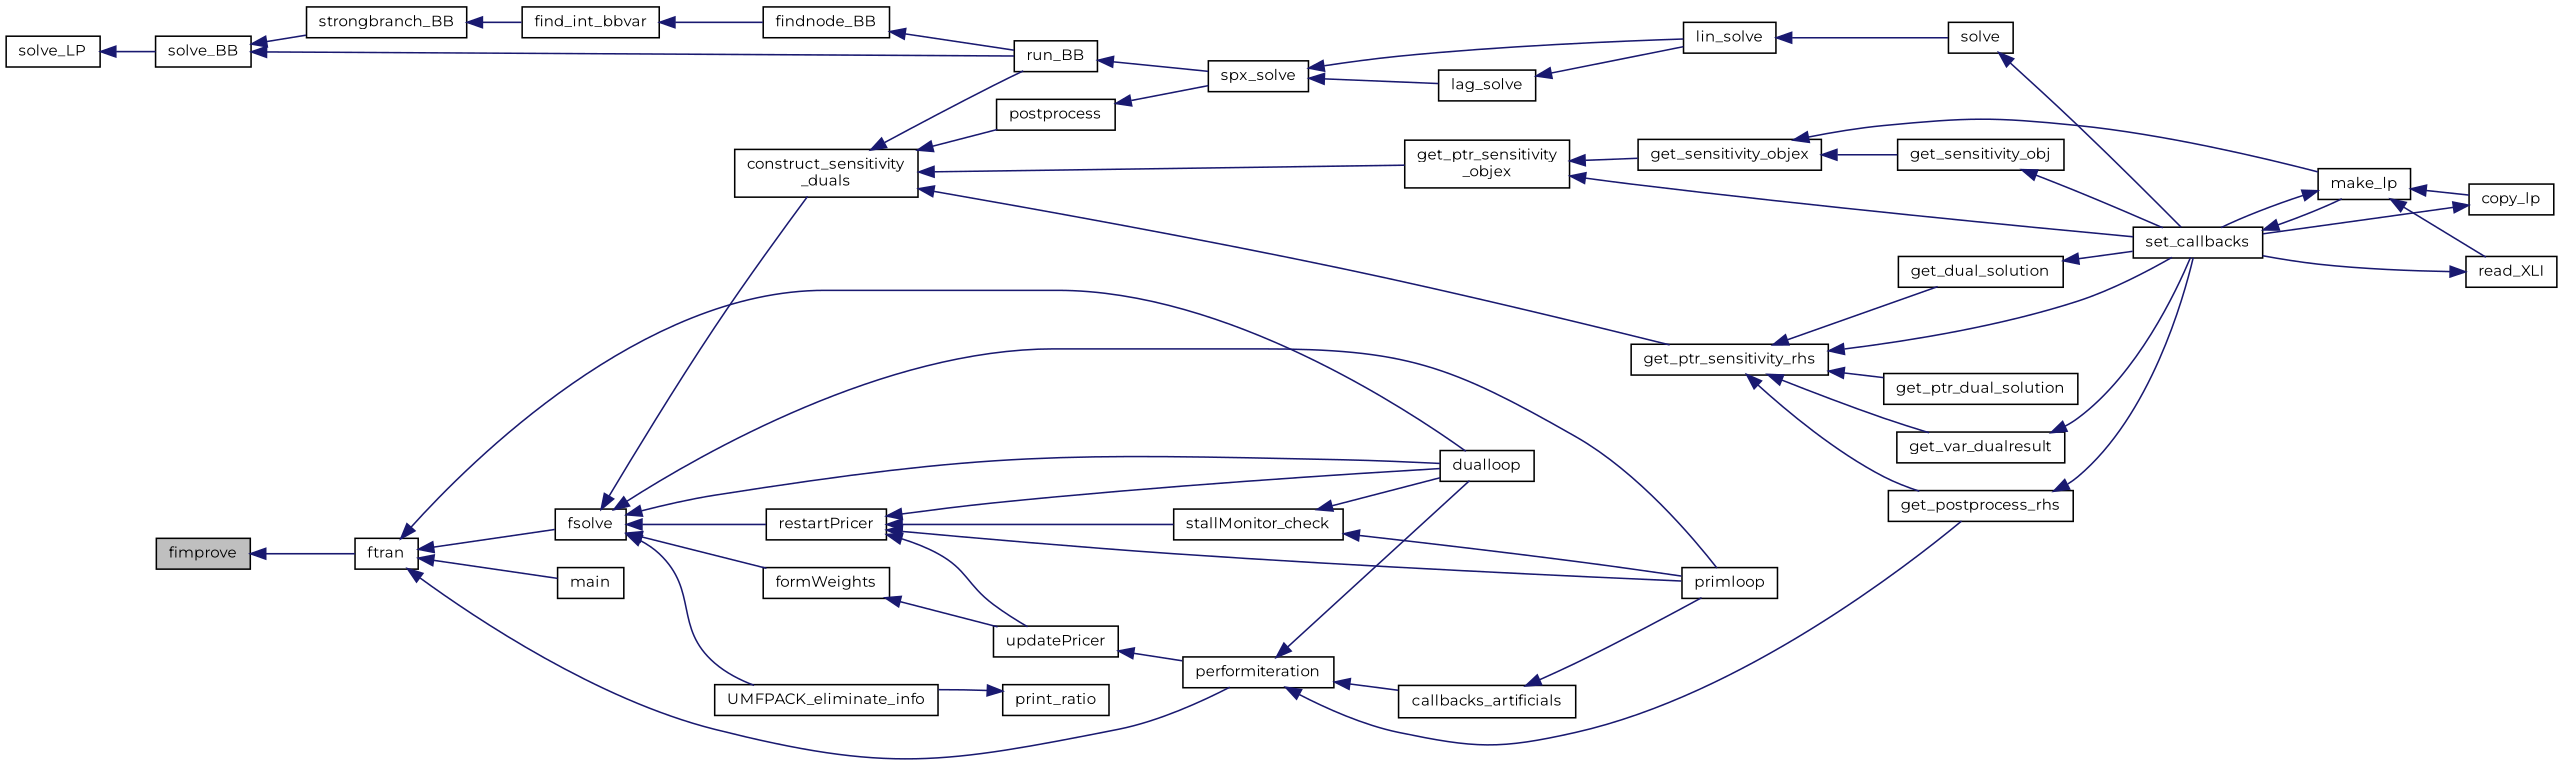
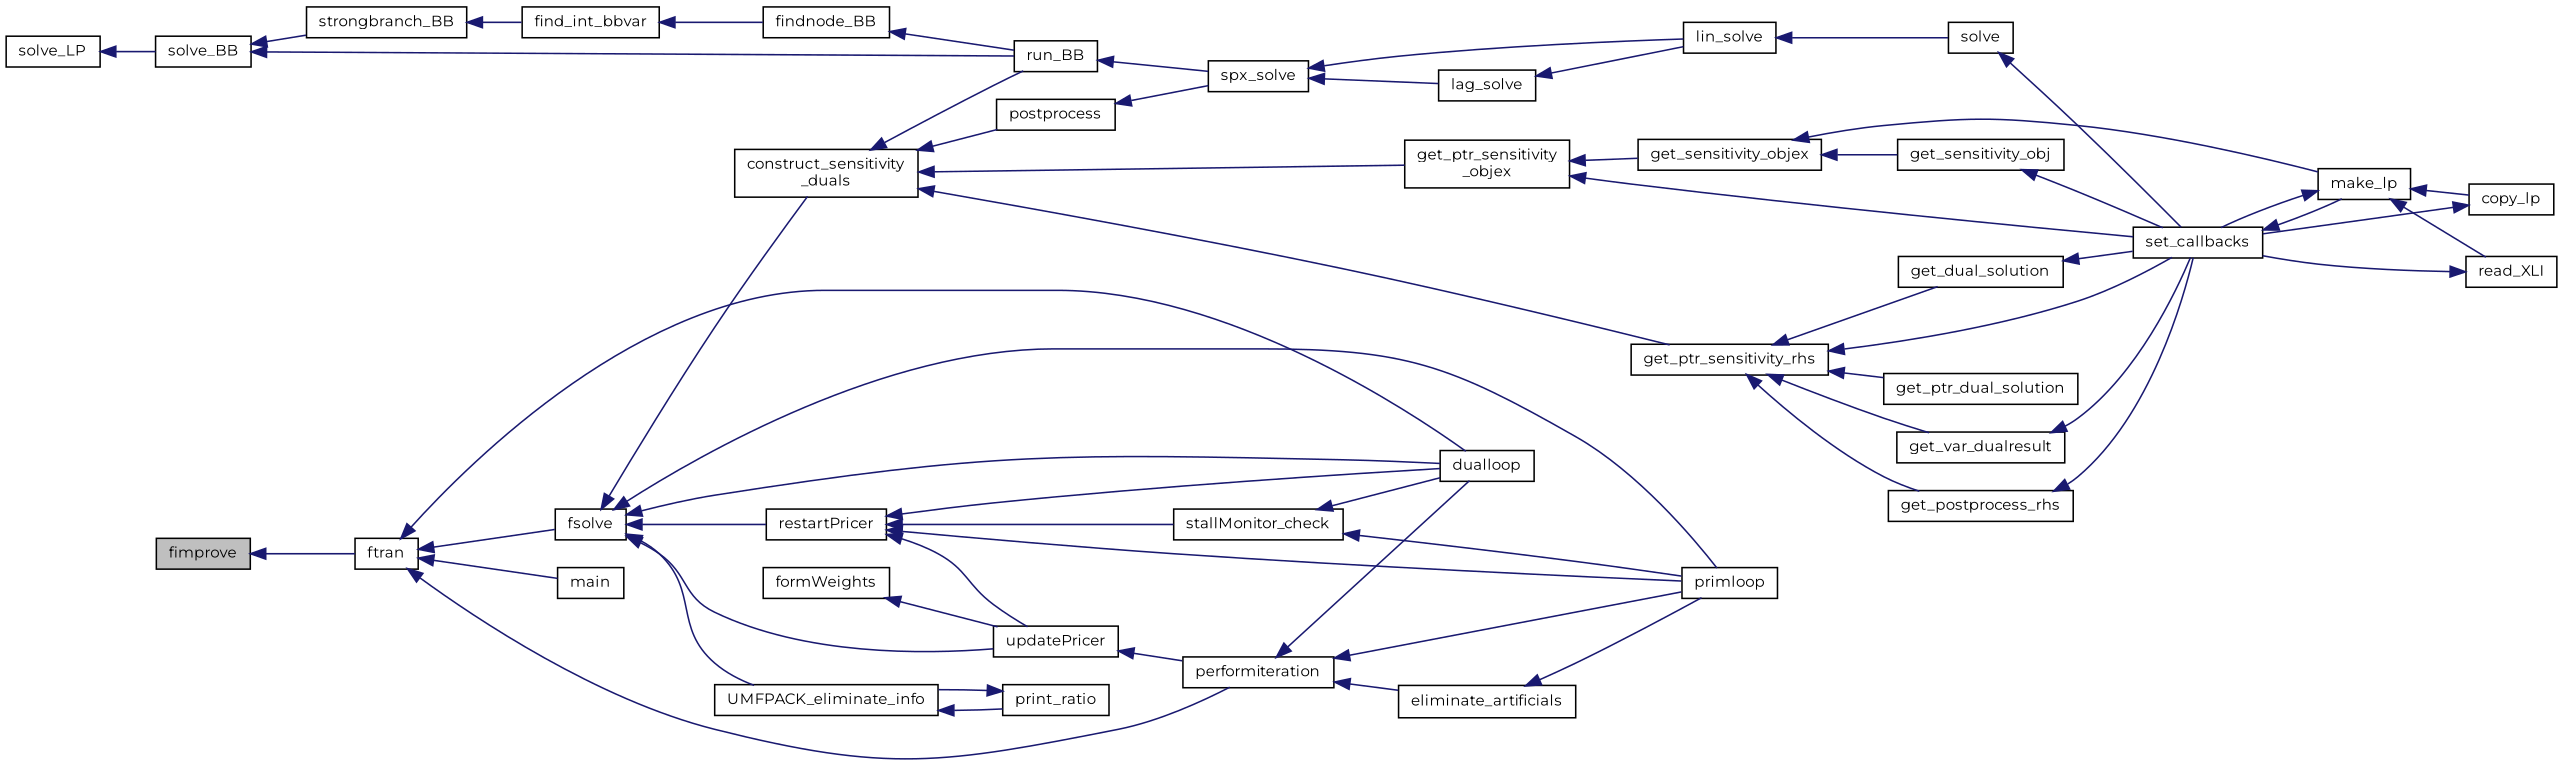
(704, 553) -> (800, 640)
(1487, 702) -> (1487, 702)
(1651, 709) -> (1515, 624)
none -> (978, 710)
